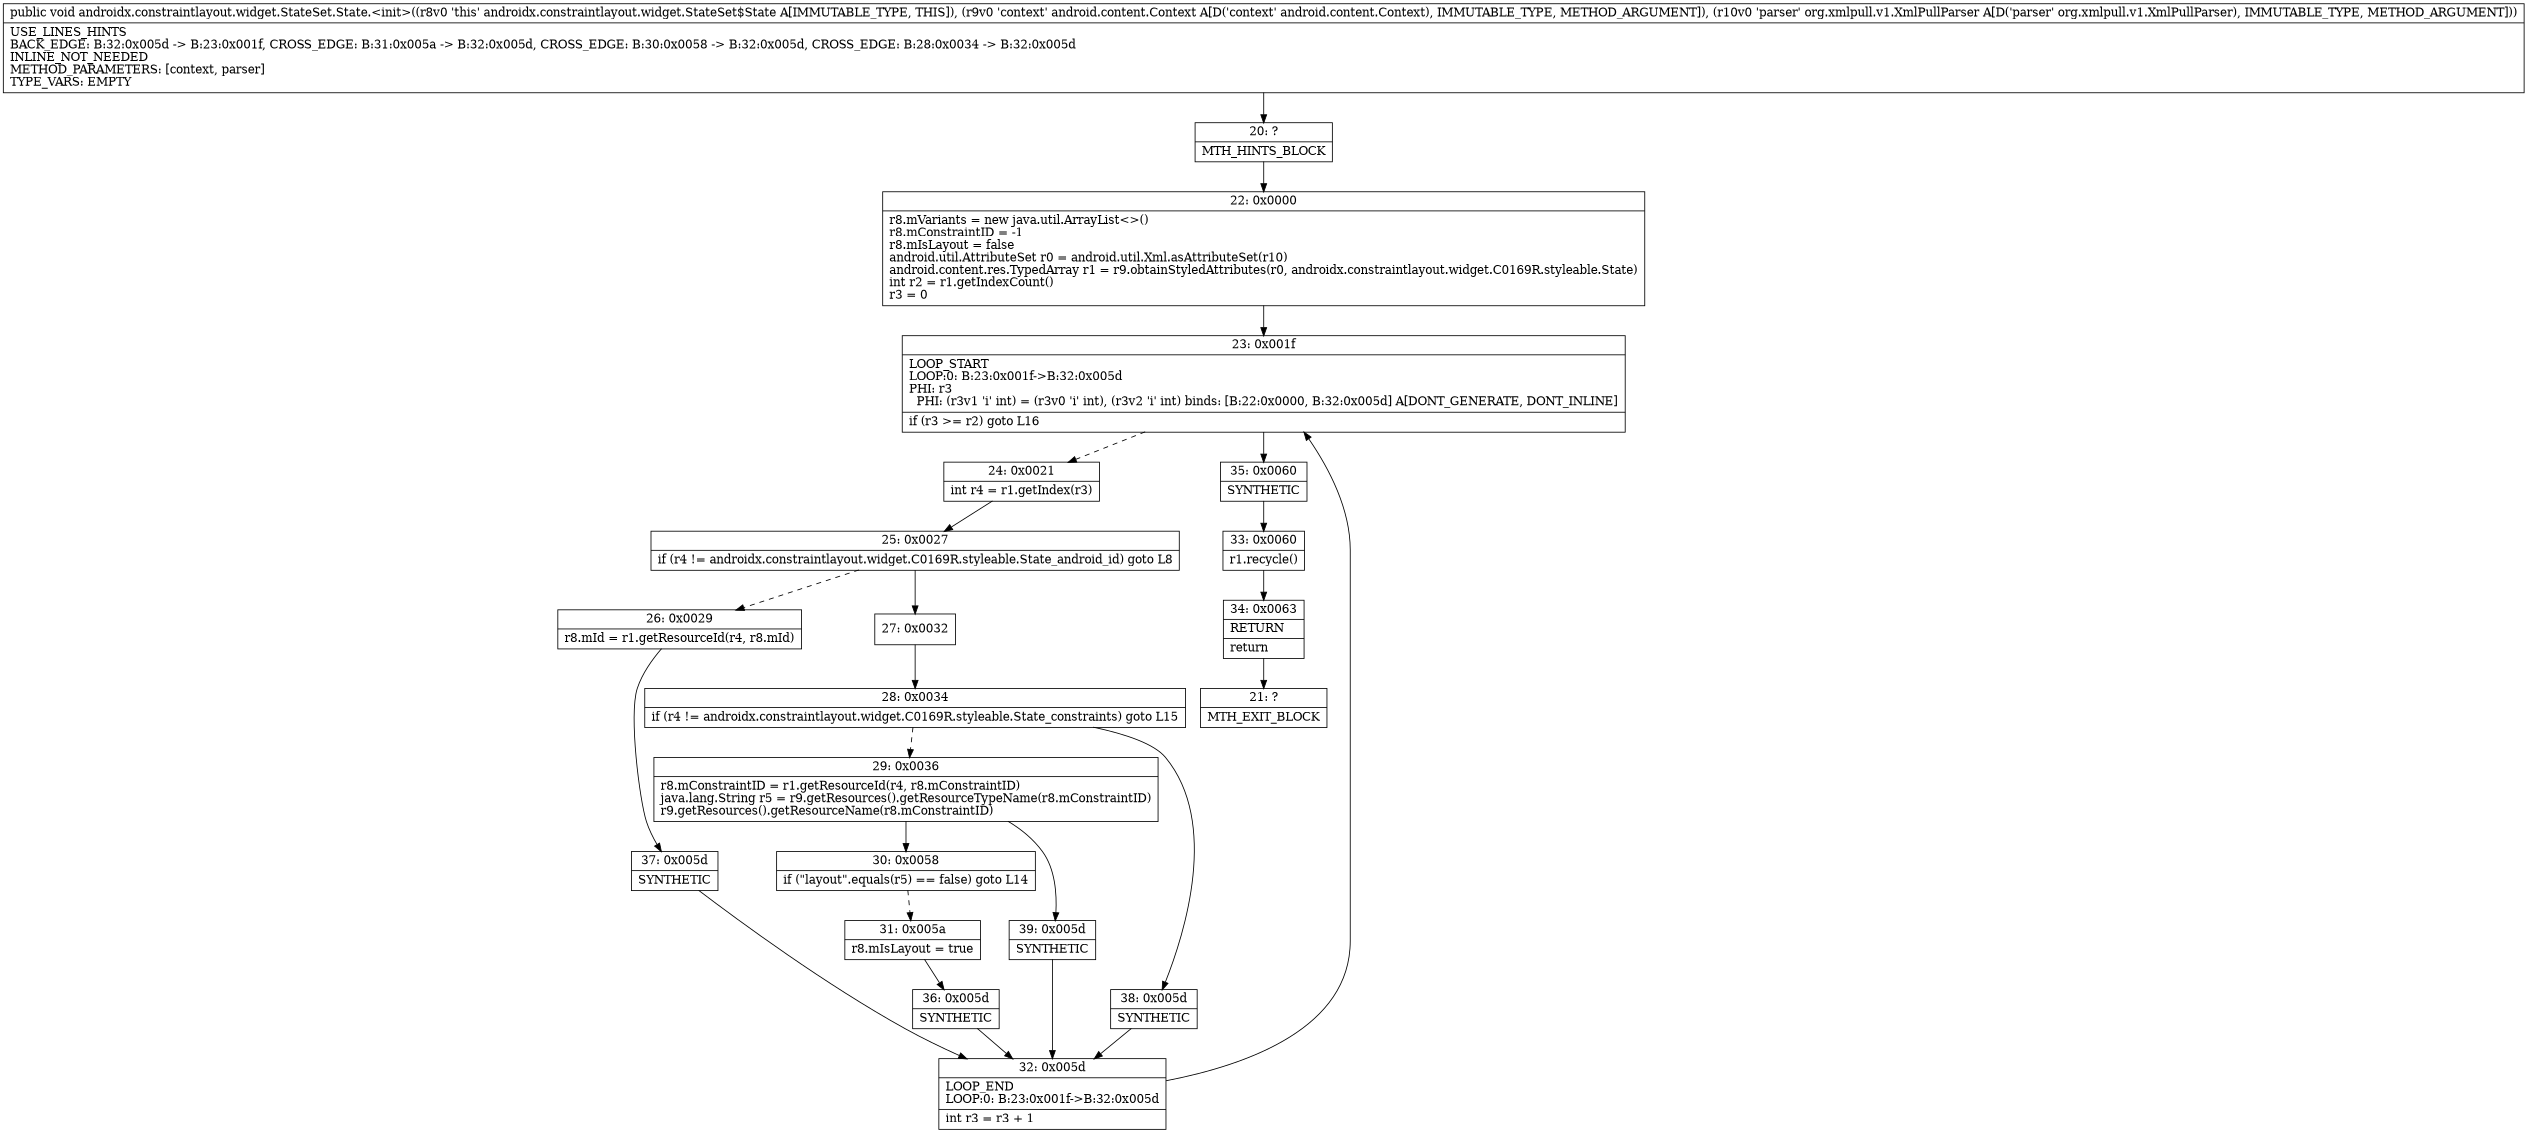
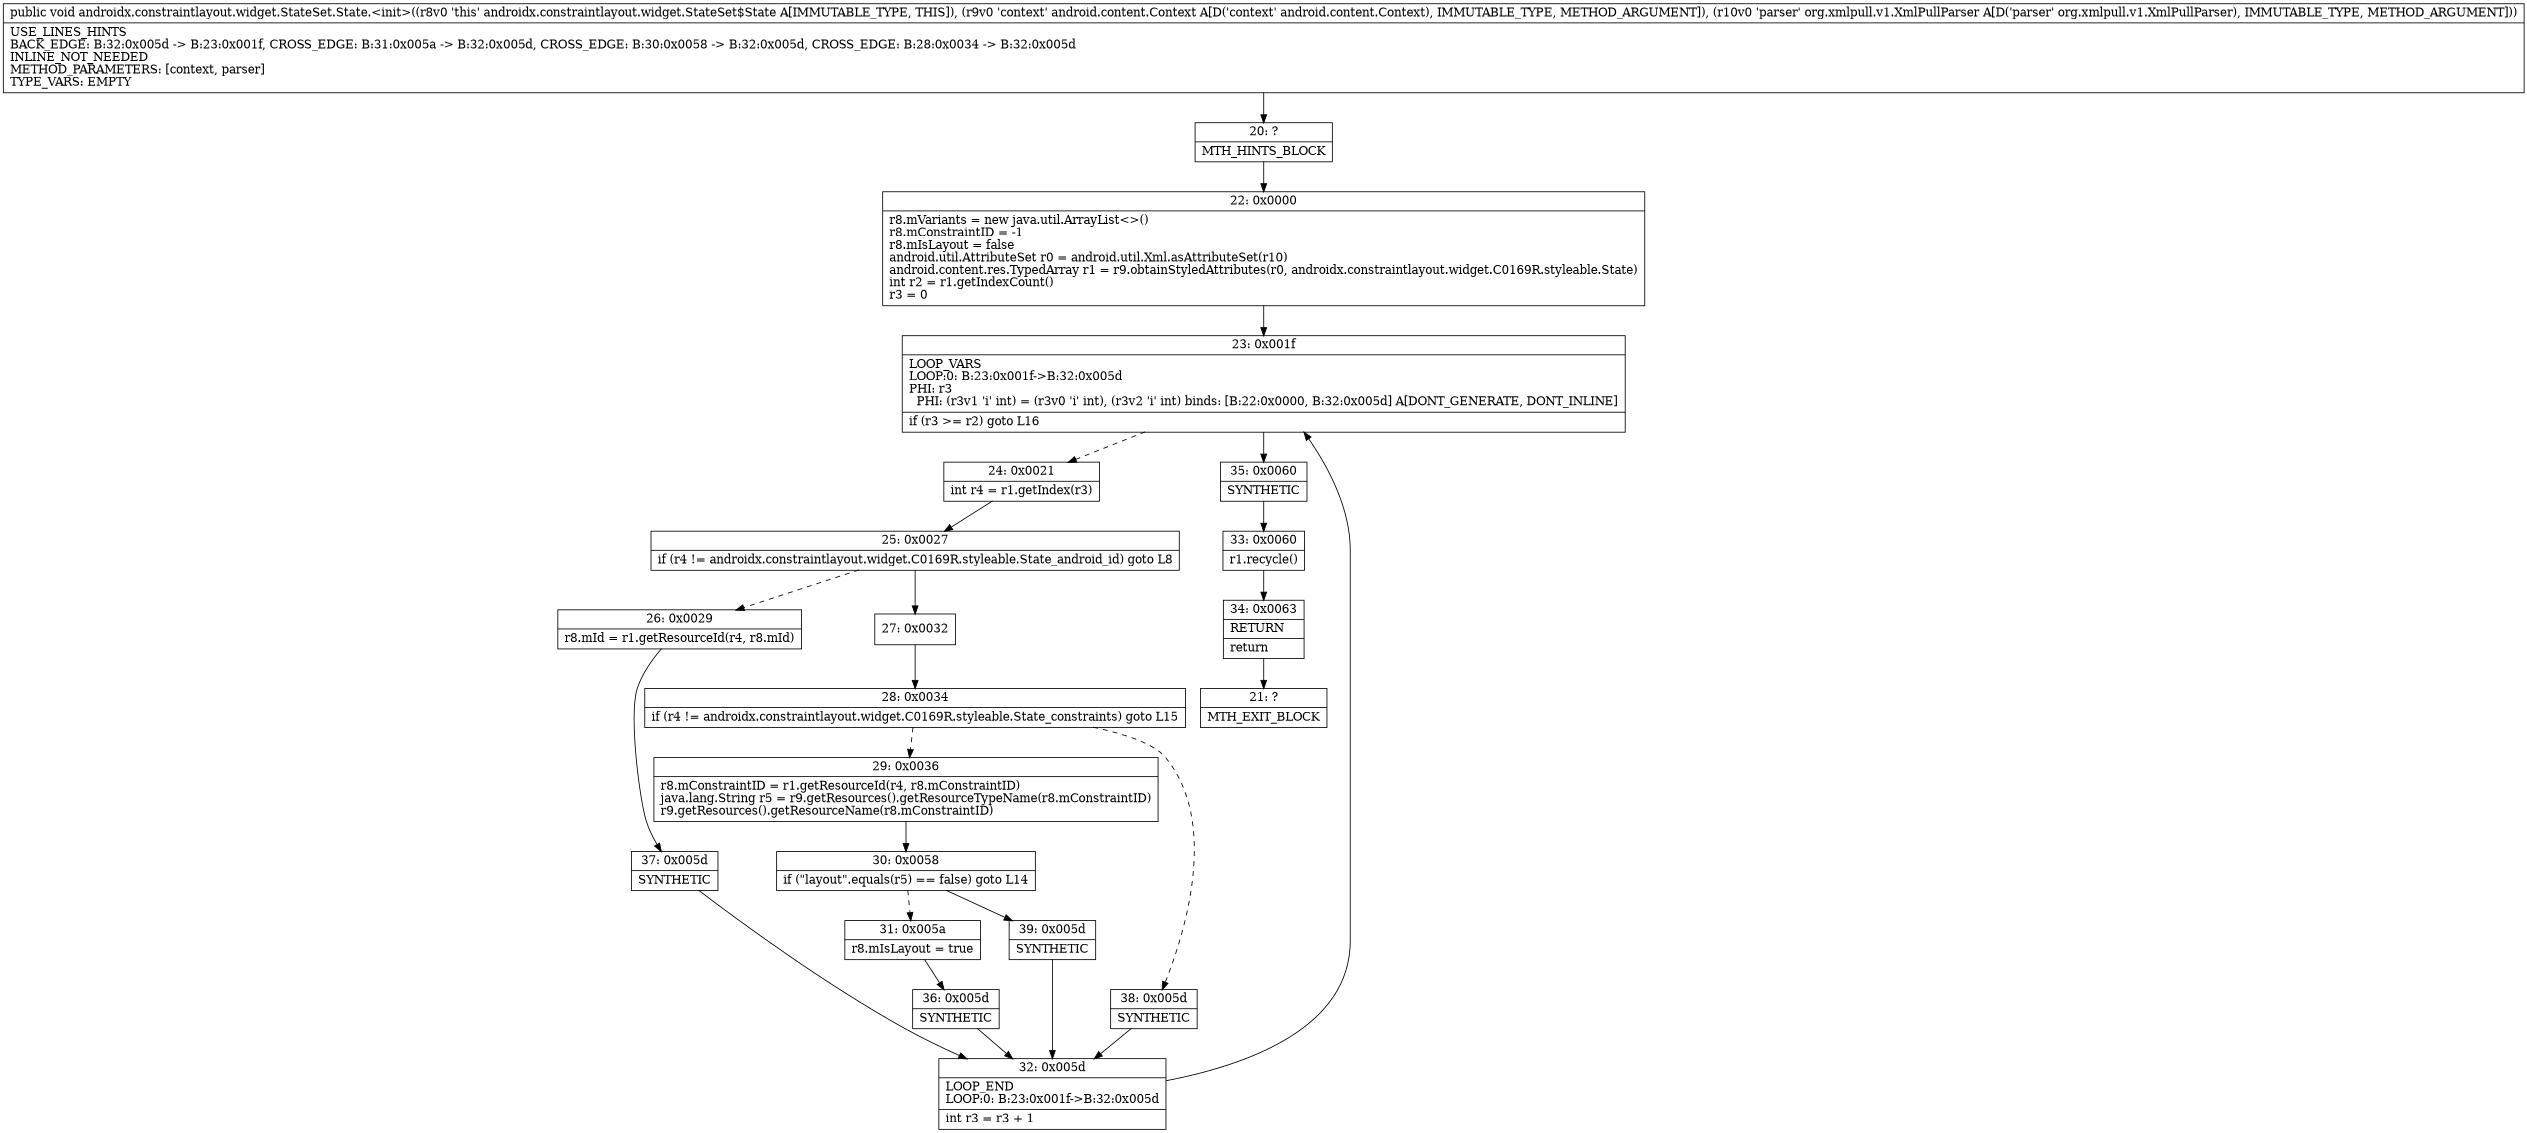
(949, 364) -> (946, 364)
(1193, 829) -> (1193, 829)
(1047, 859) -> (975, 904)
